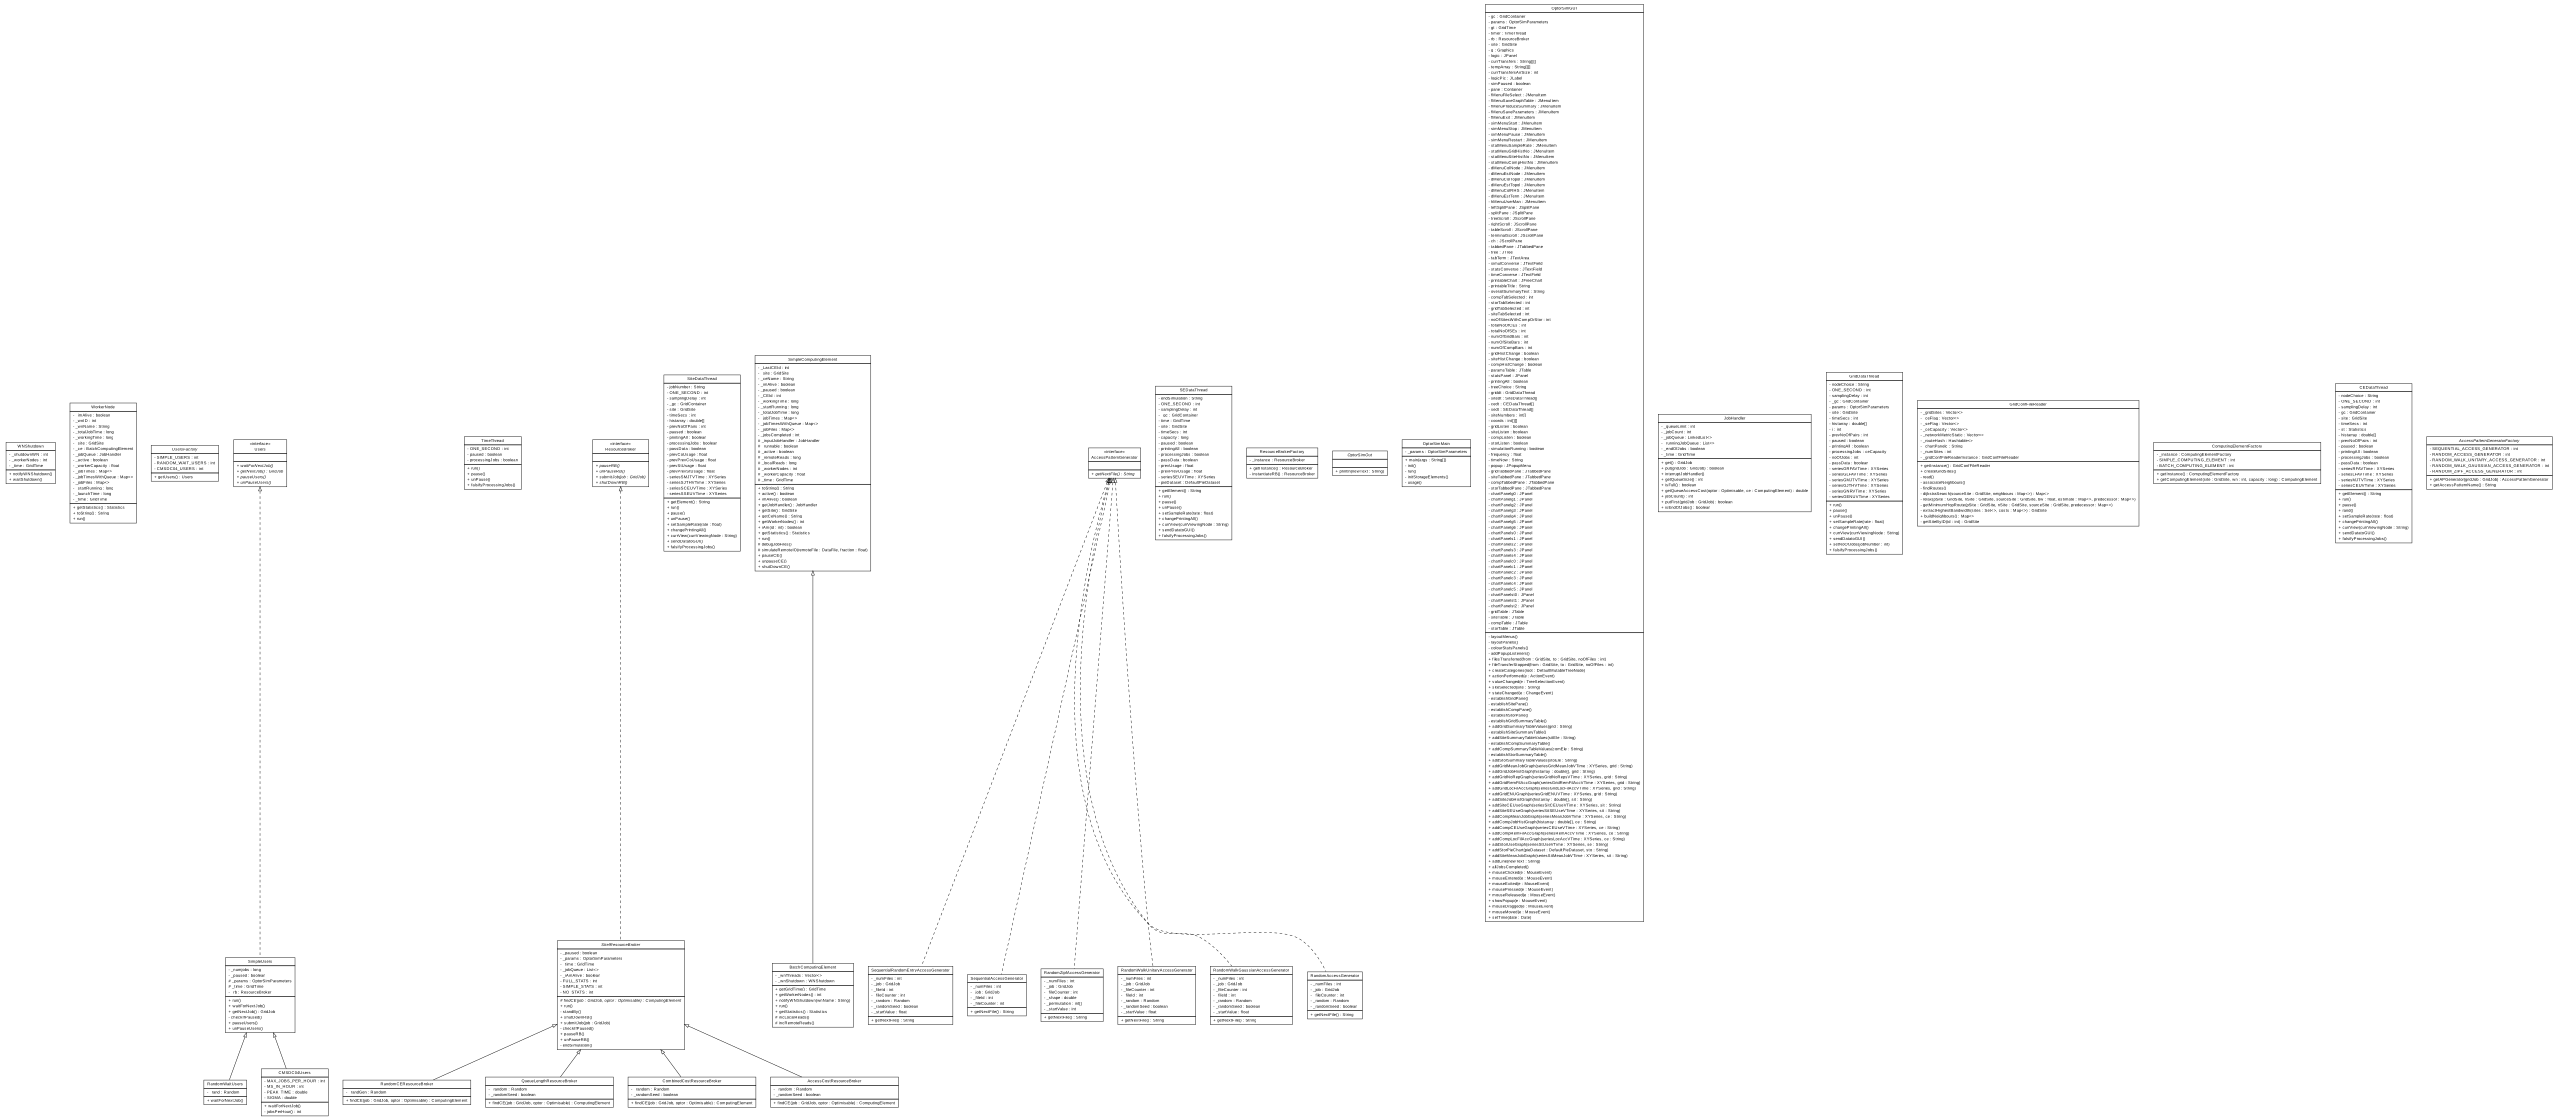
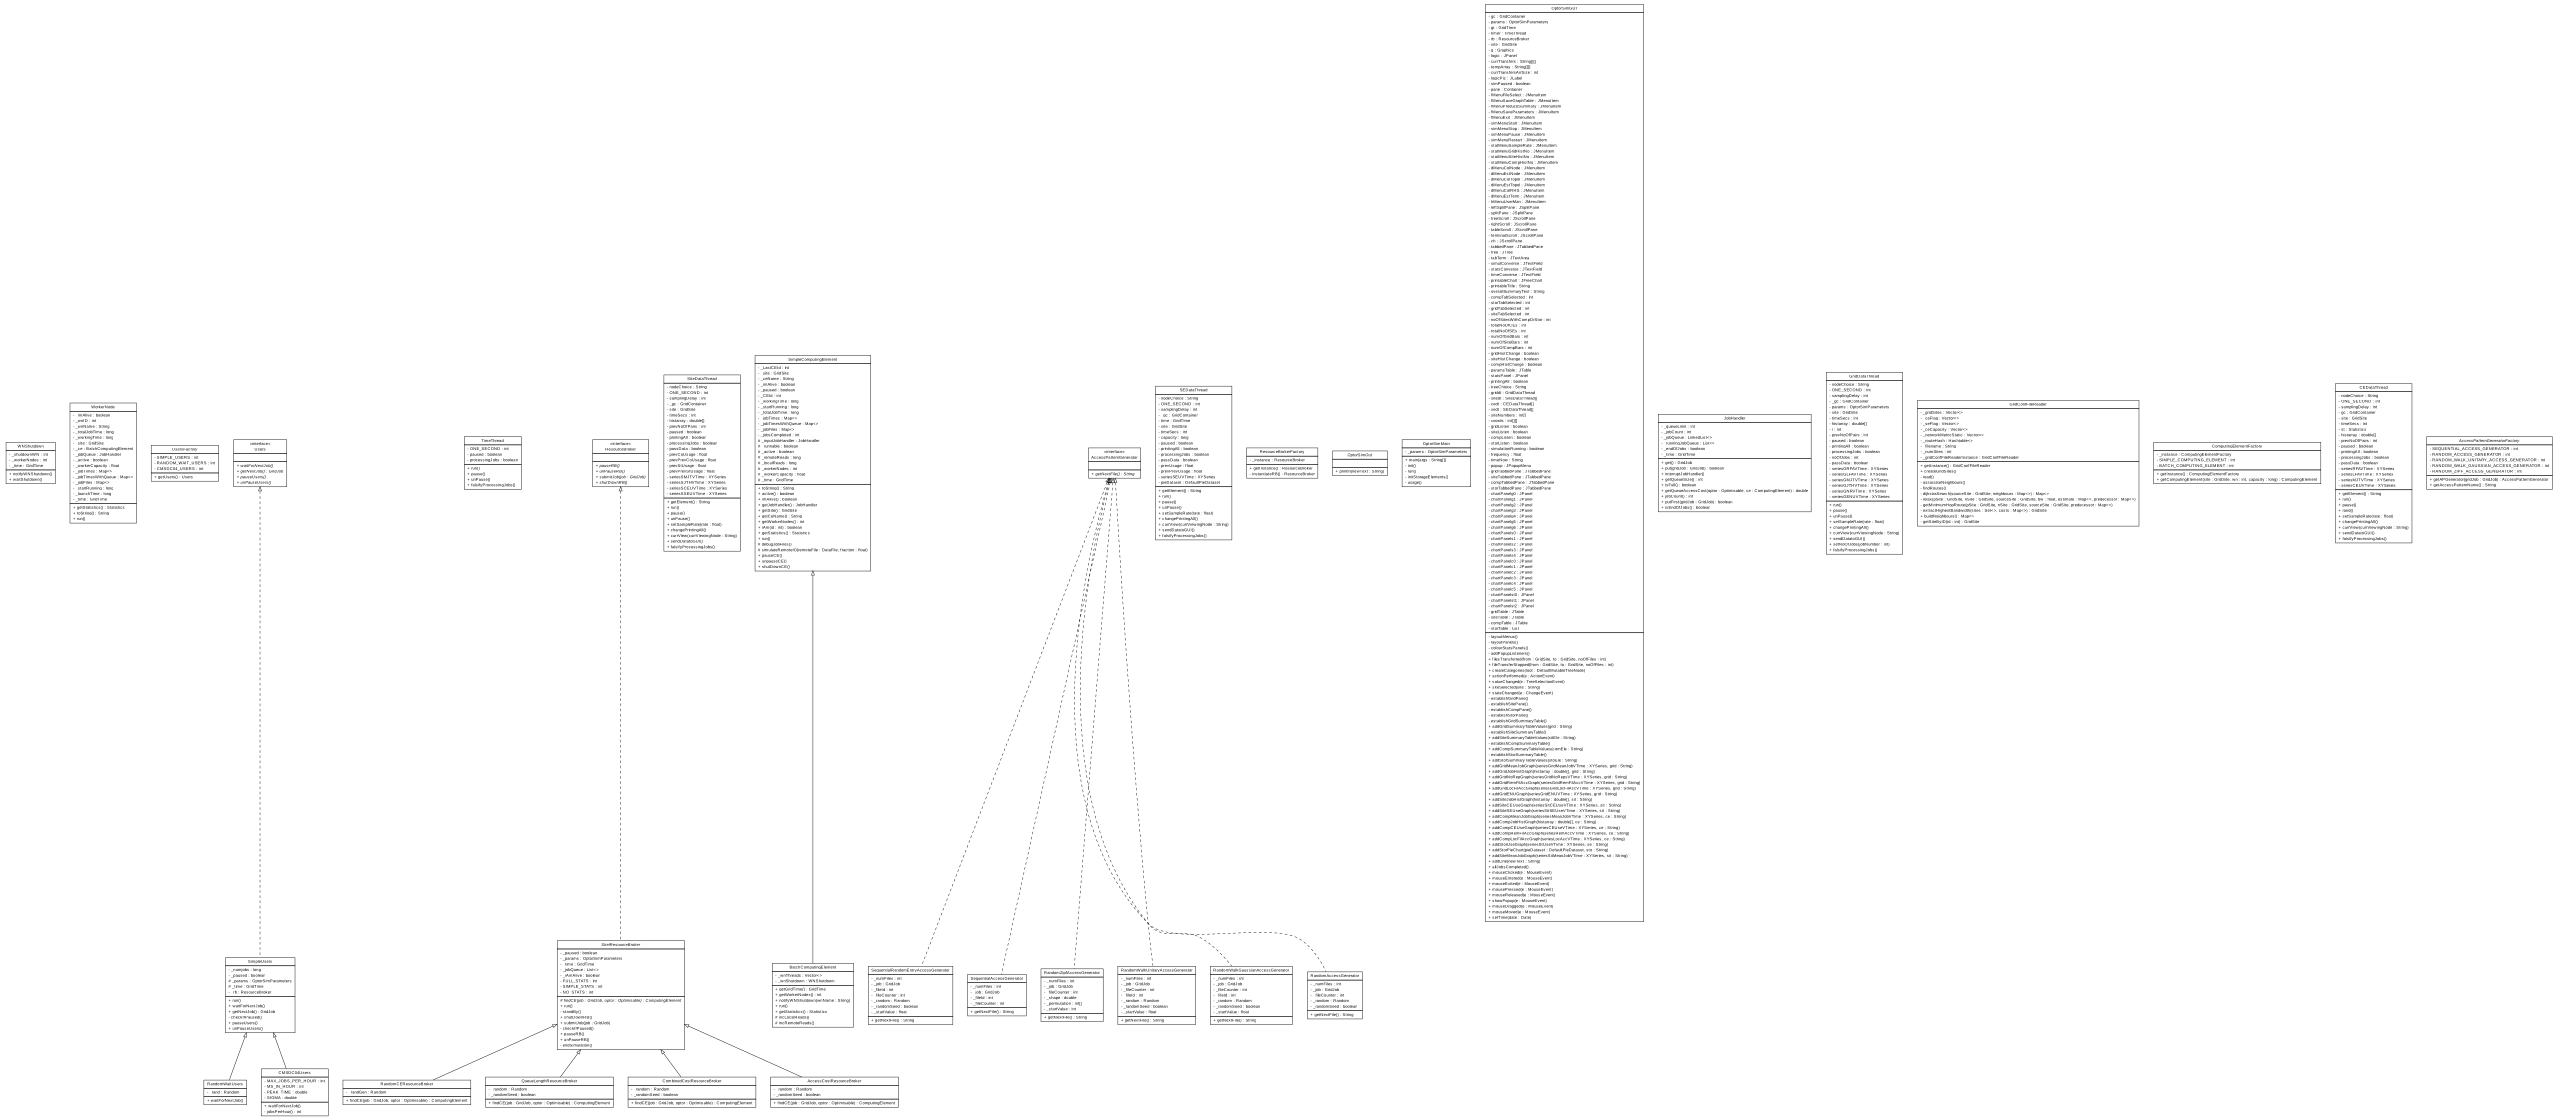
(686, 387) -> (687, 387)
(1181, 398) -> (1179, 398)
(1942, 446) -> (1938, 446)
(1858, 452) -> (1855, 452)
(1507, 628) -> (1504, 628)
